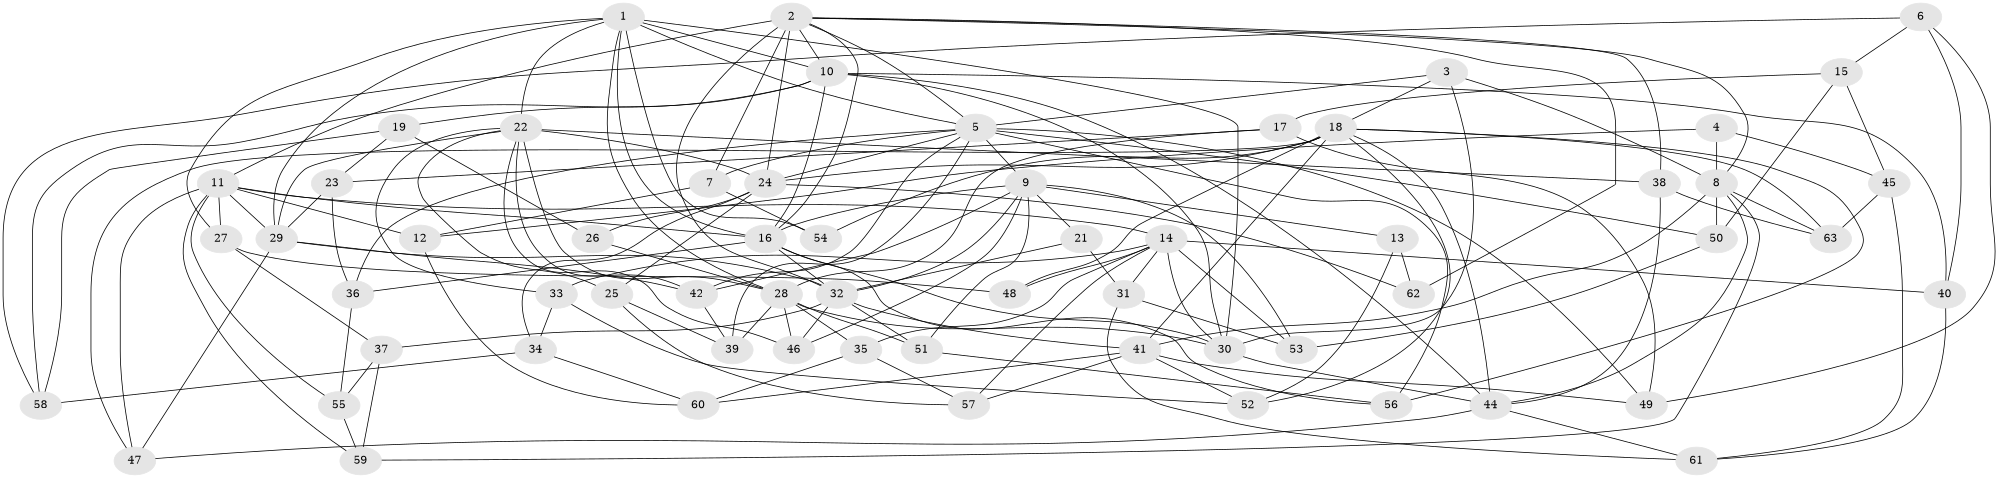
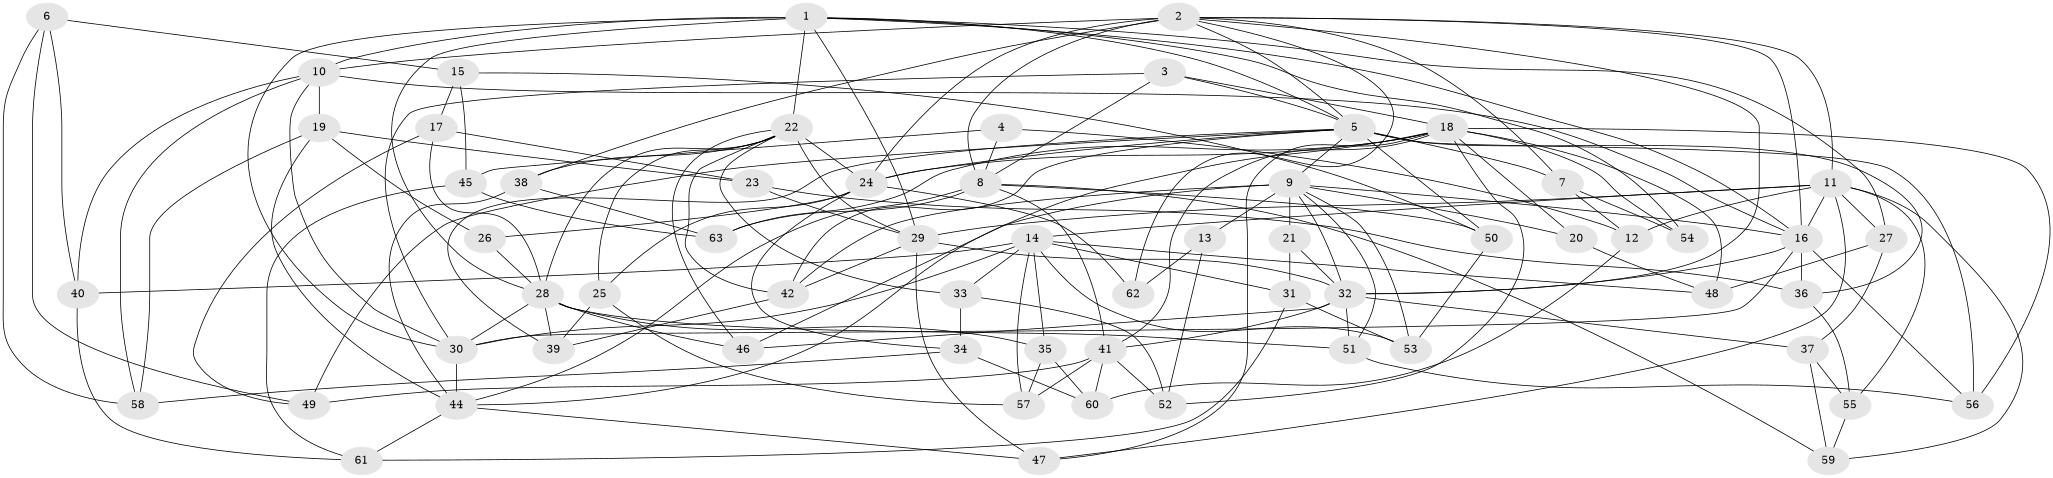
(1224, 191) -> (304, 294)
none -> (1577, 239)
